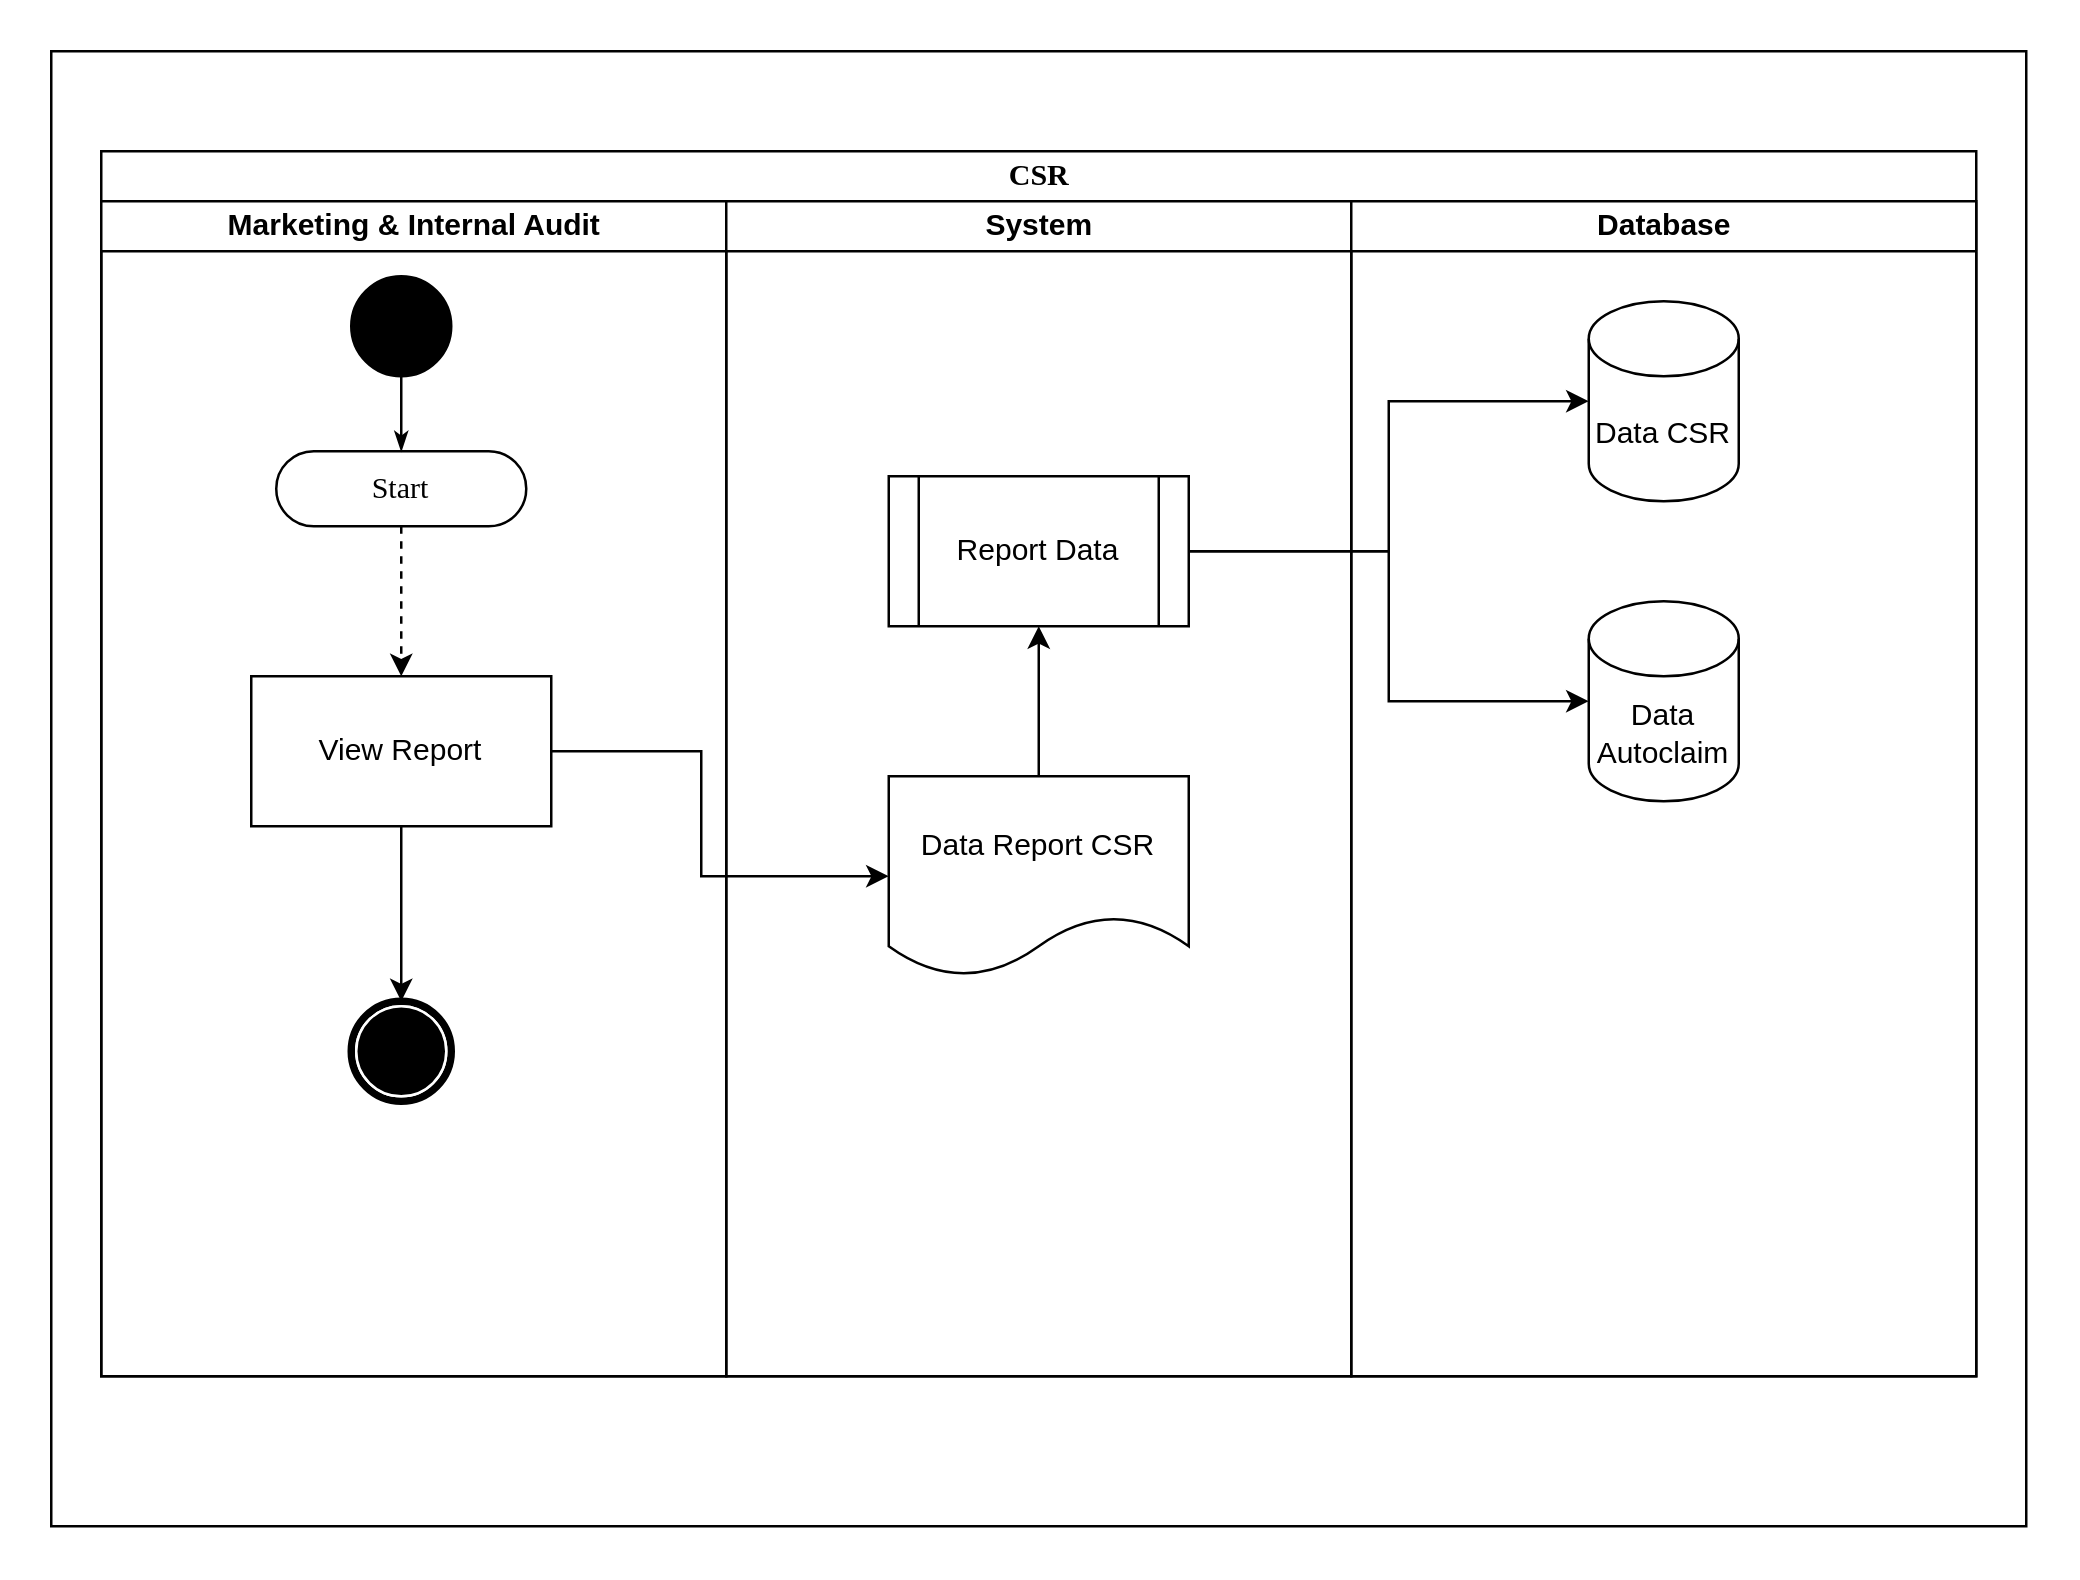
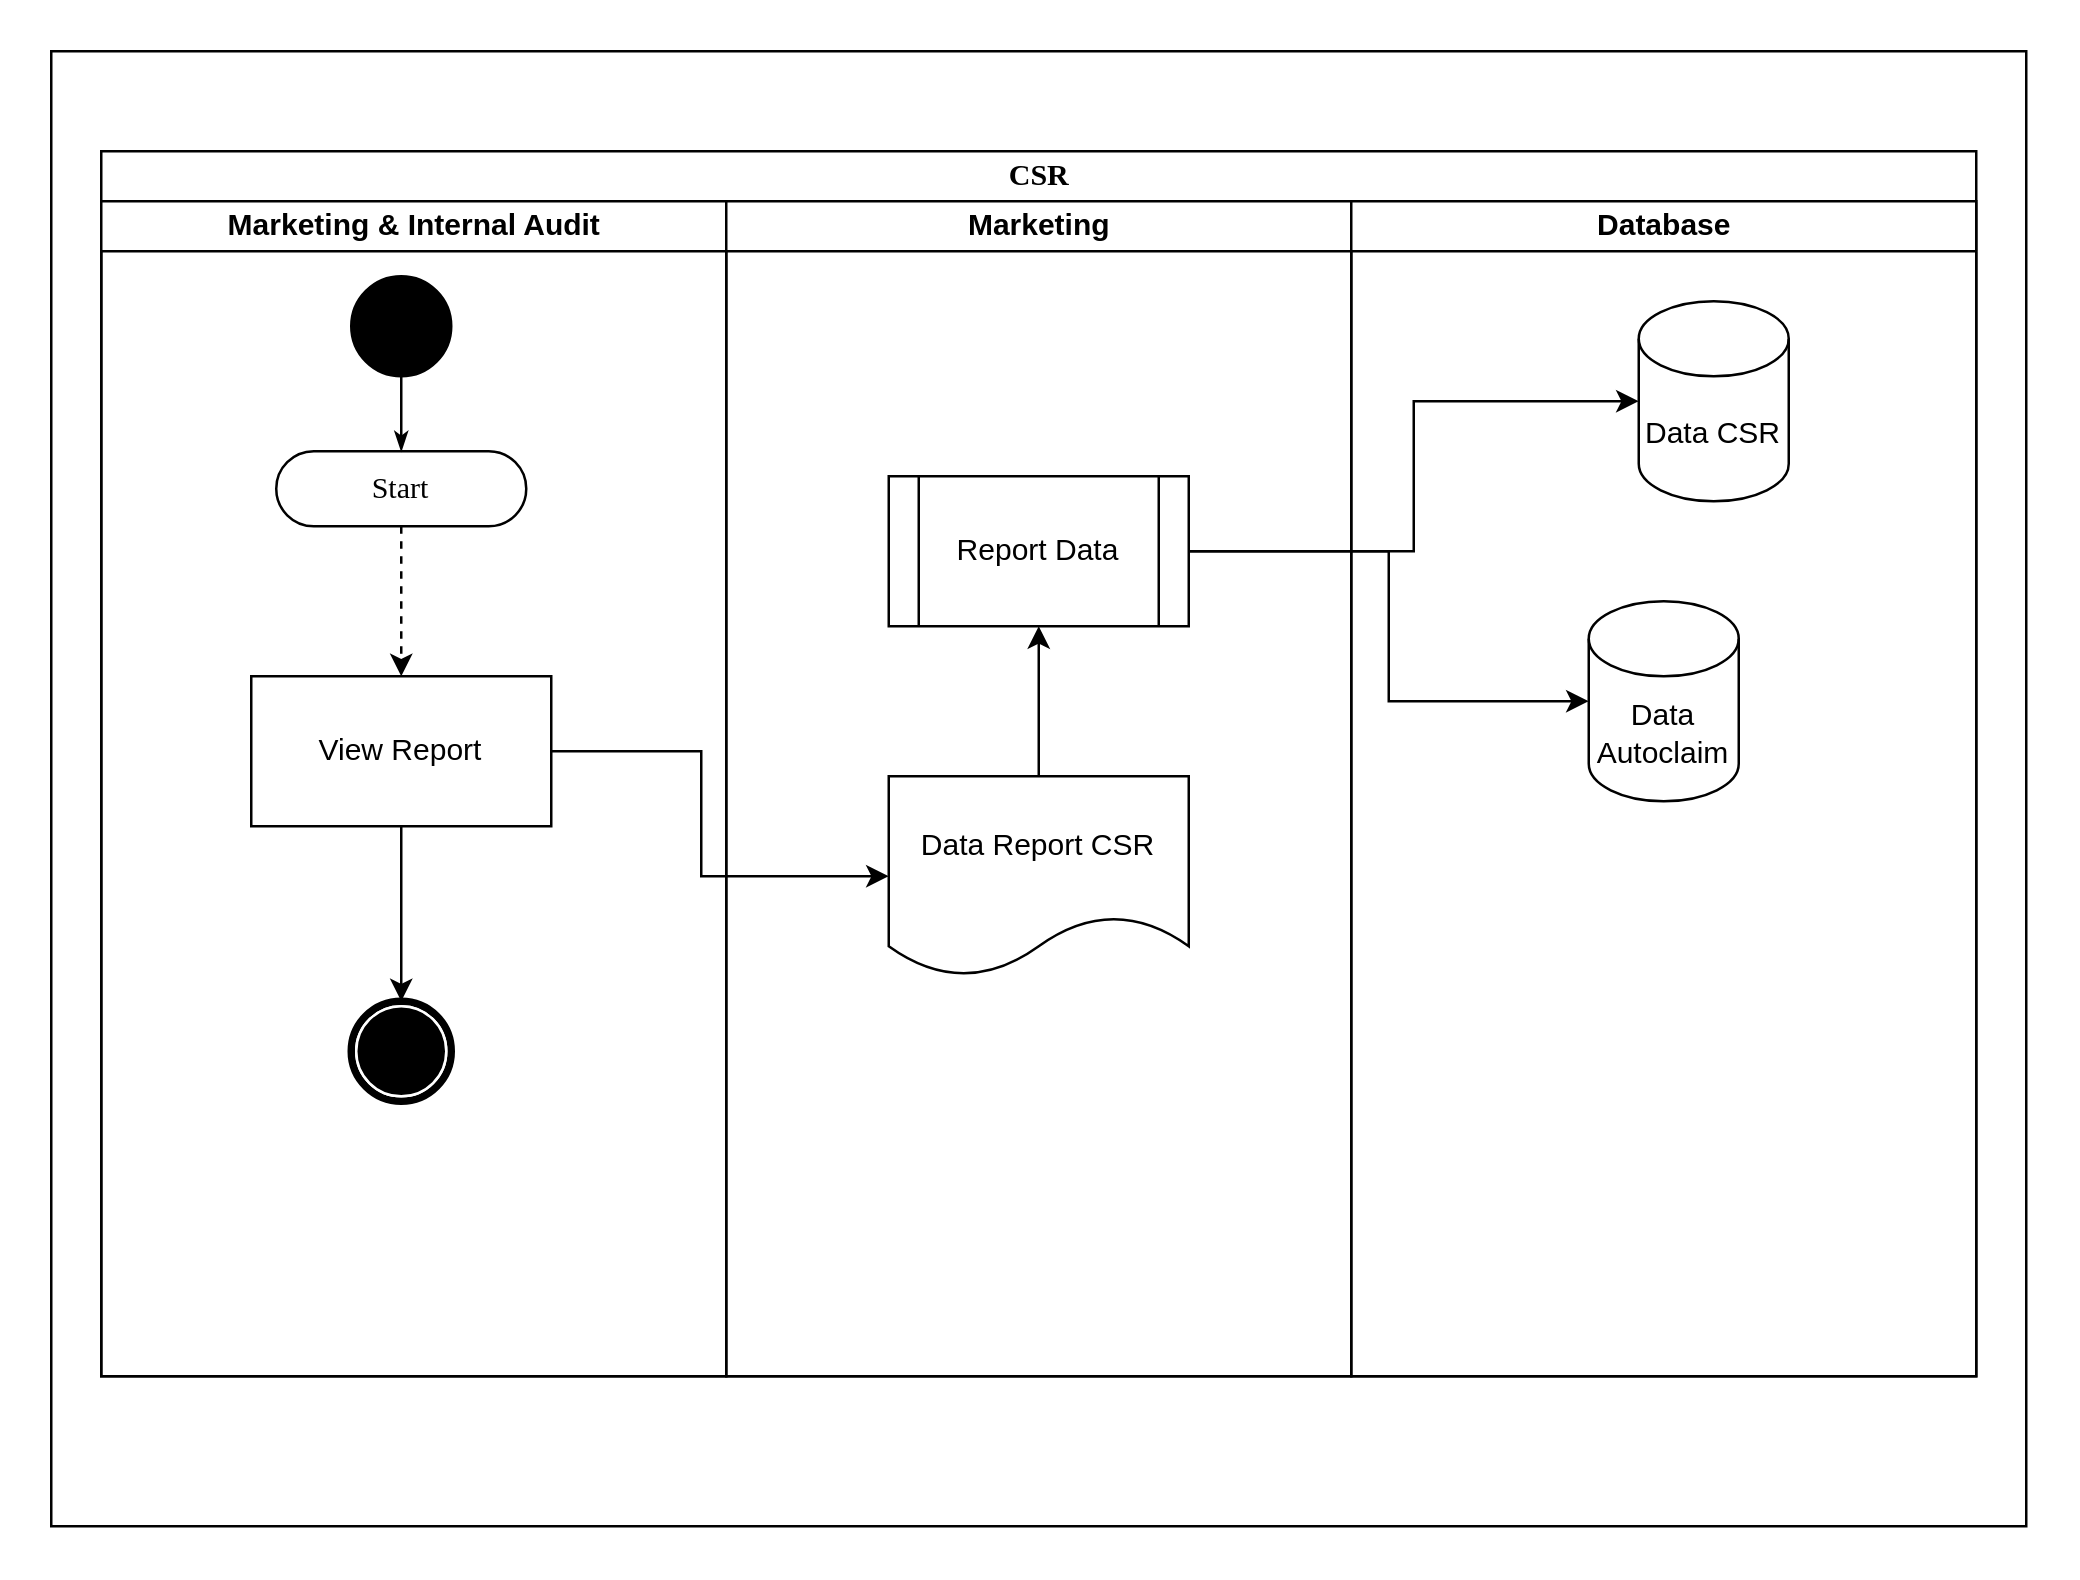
(1040, 226) -> (1040, 226)
(1664, 401) -> (1714, 401)
